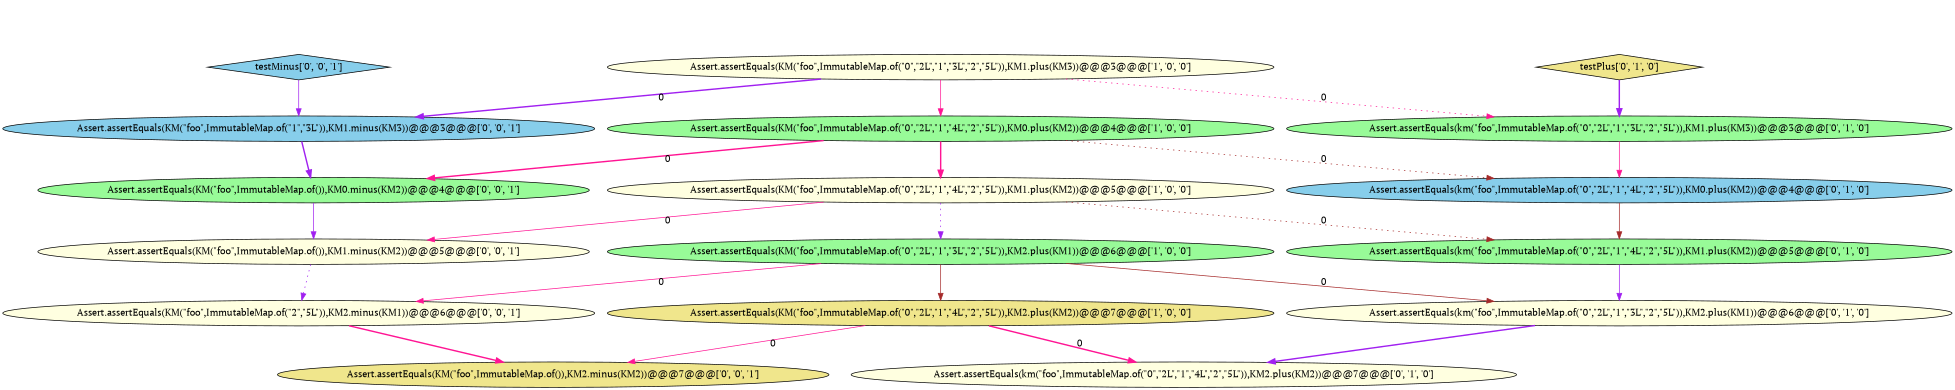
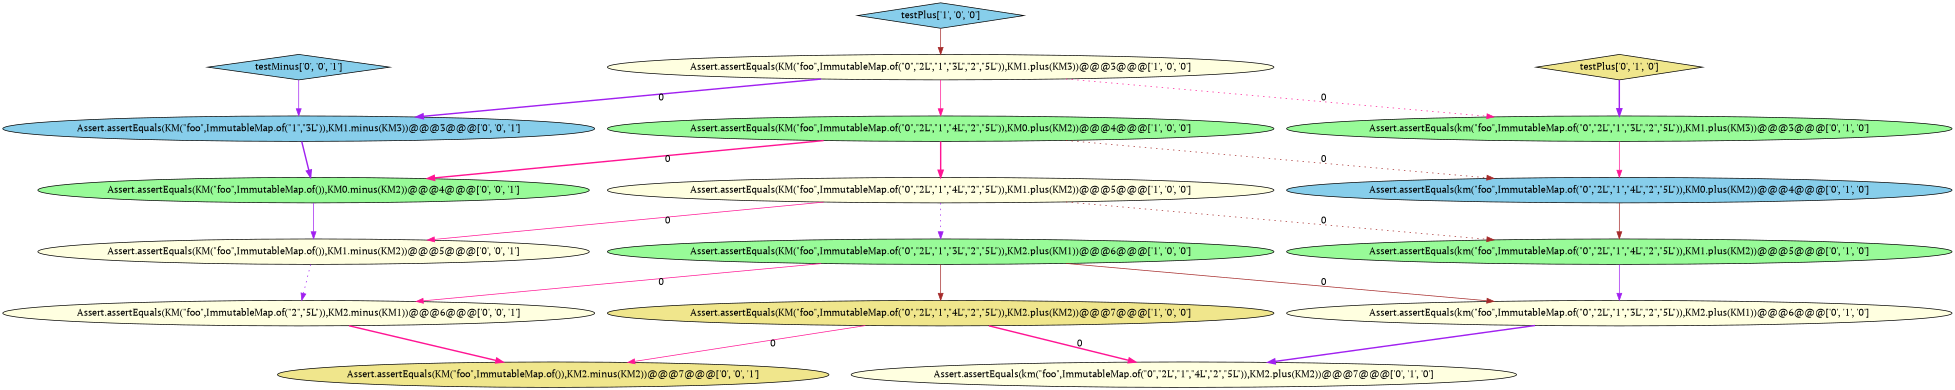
none -> (941, 16)
